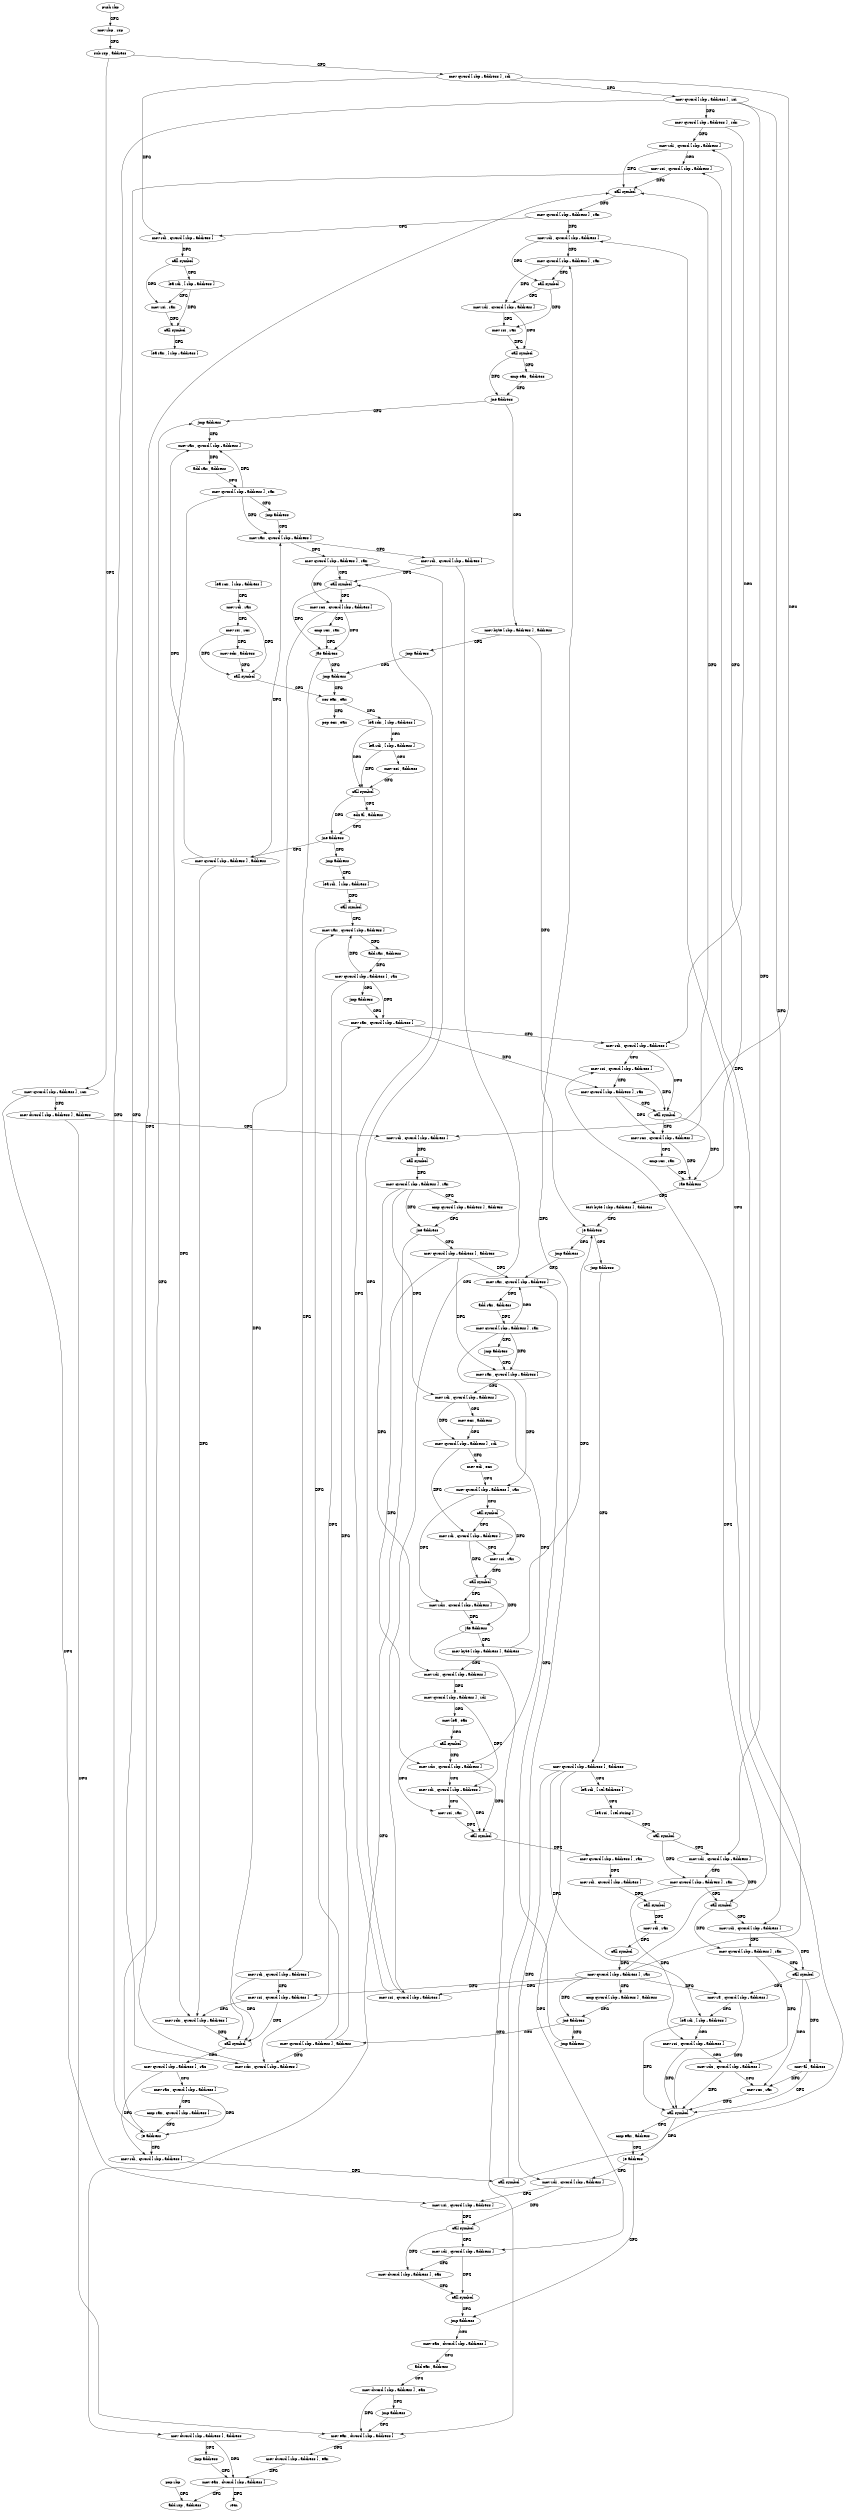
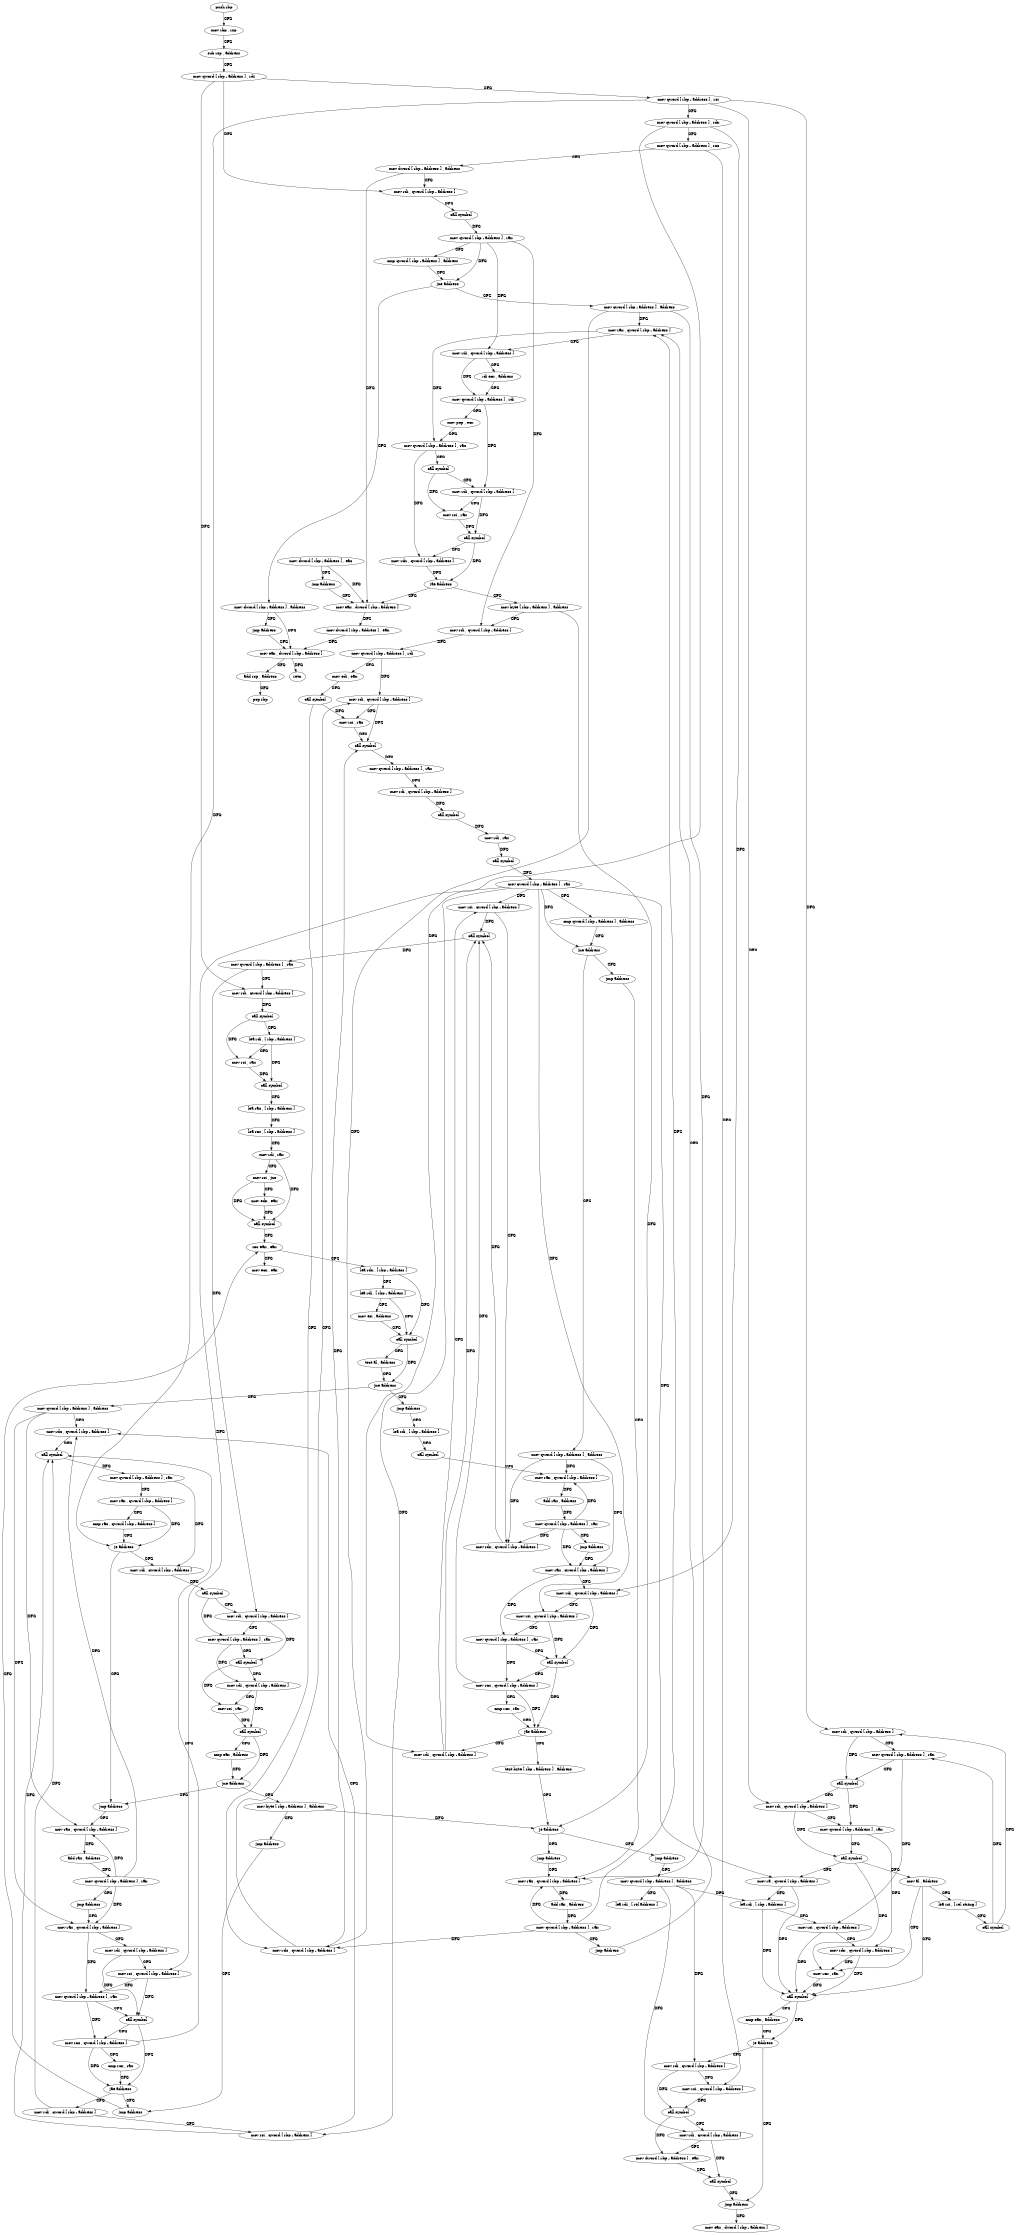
(710, 111) -> (692, 111)
(106, 578) -> (688, 133)
(238, 631) -> (264, 1178)
(238, 654) -> (264, 1201)
(334, 723) -> (264, 1270)
(368, 815) -> (380, 1363)
none -> (271, 1119)
(475, 1421) -> (497, 377)
(479, 1467) -> (460, 423)
(455, 1721) -> (345, 677)
(608, 1800) -> (939, 1892)
(796, 2079) -> (914, 1928)
(432, 2367) -> none
(178, 2493) -> (260, 687)
